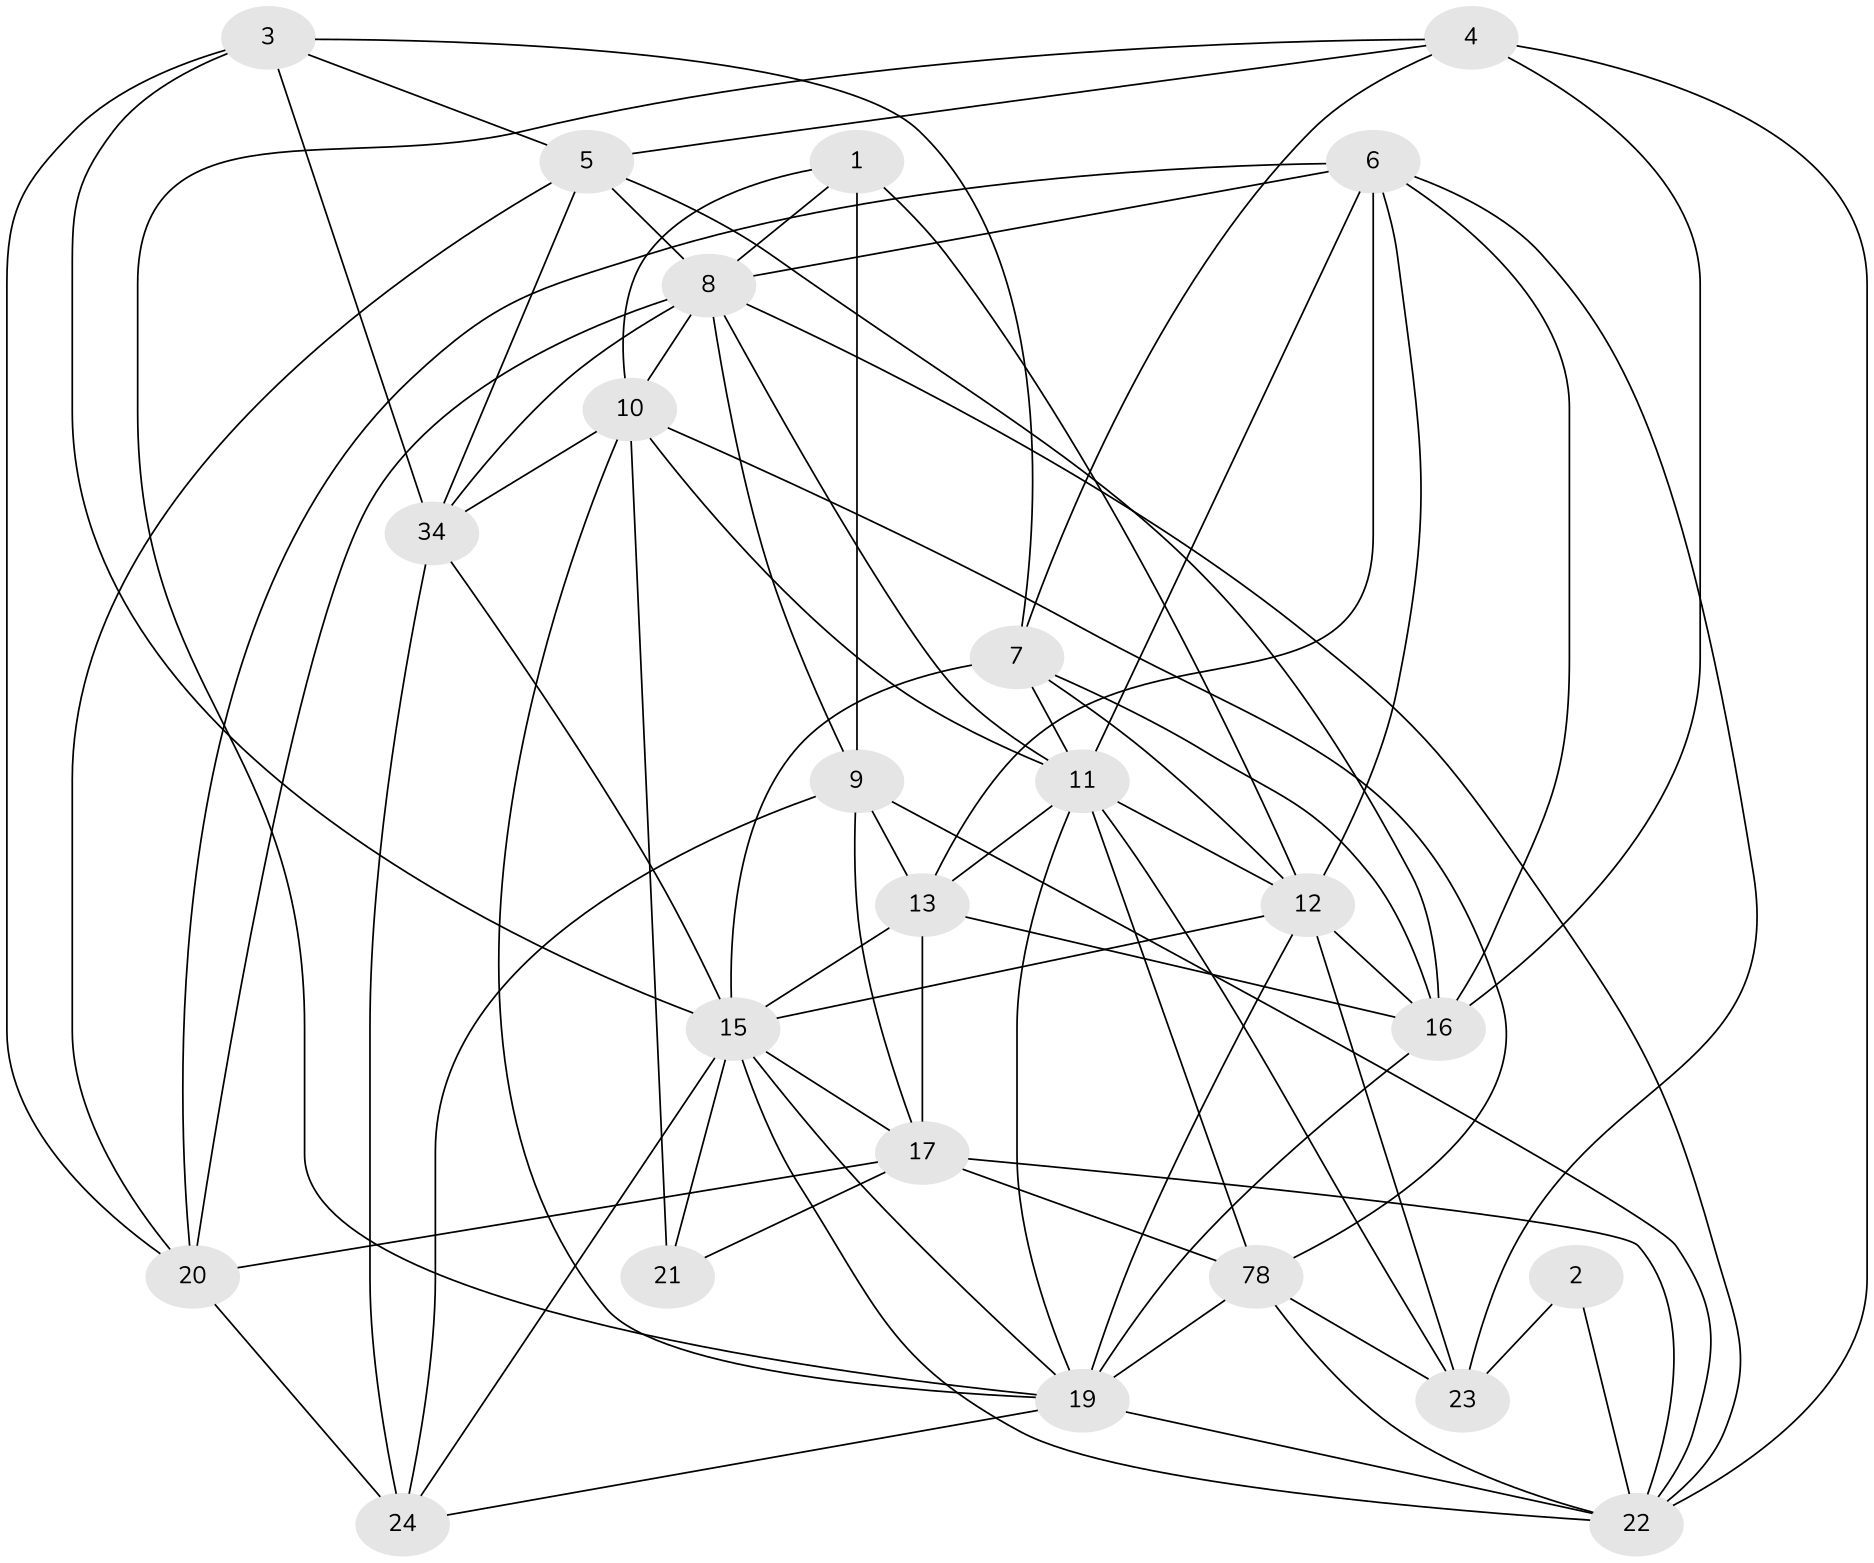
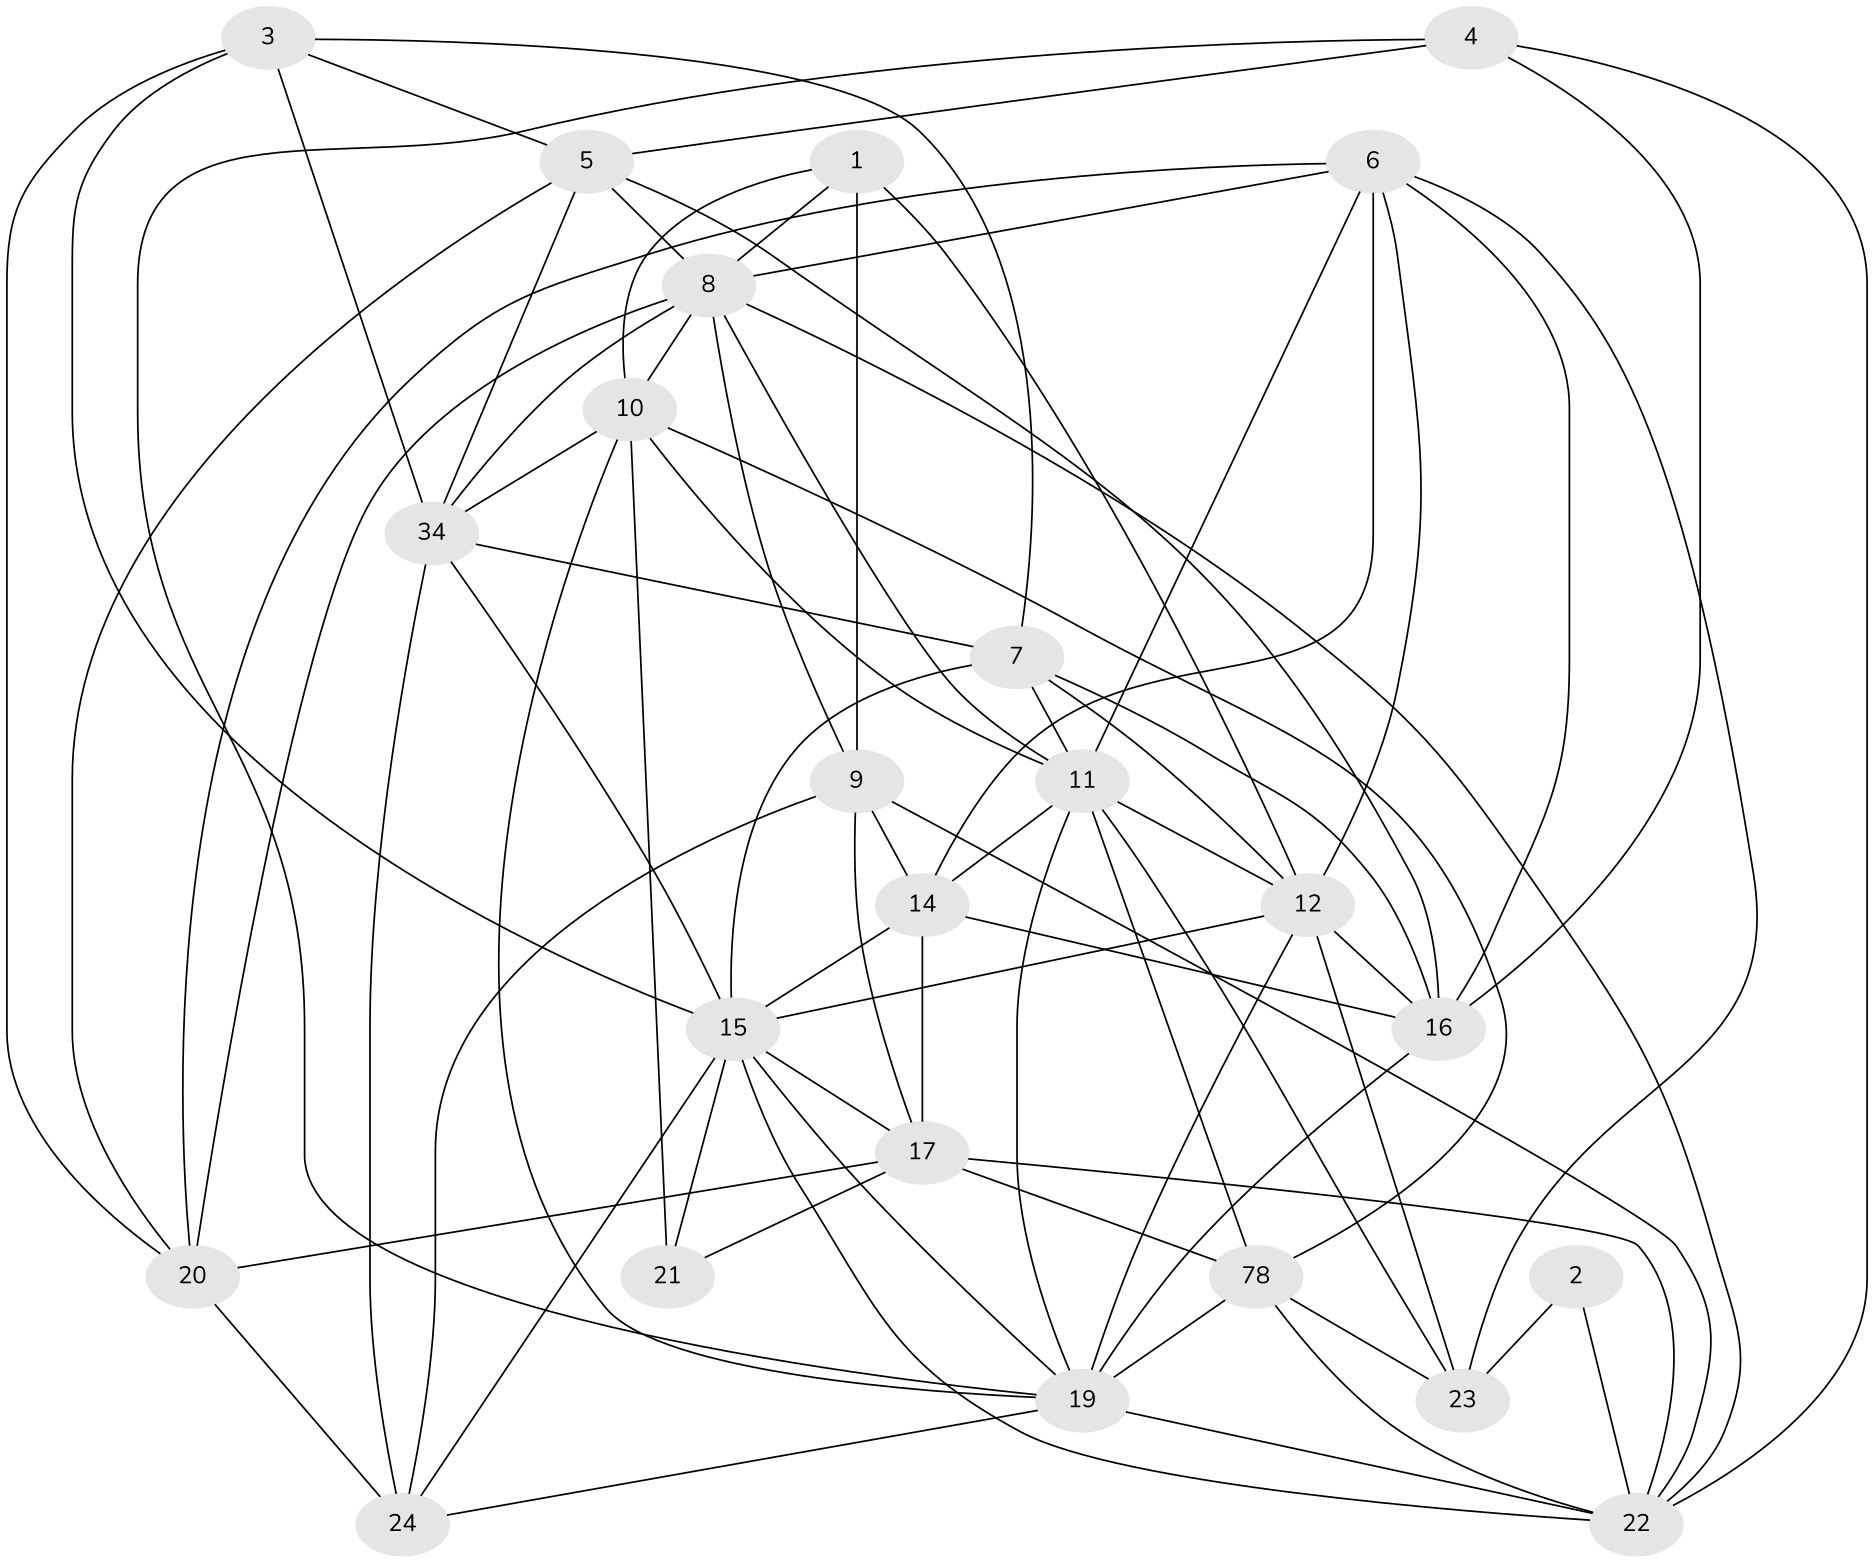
(1181, 302) -> (725, 595)
(922, 905) -> (922, 905)
